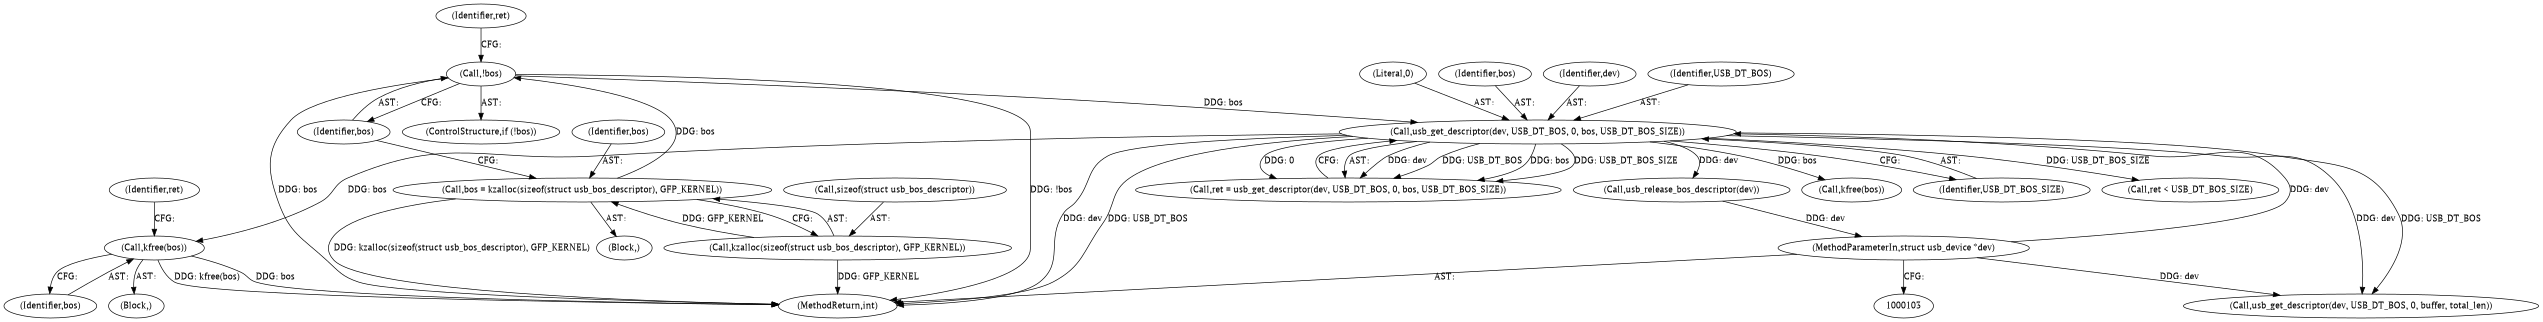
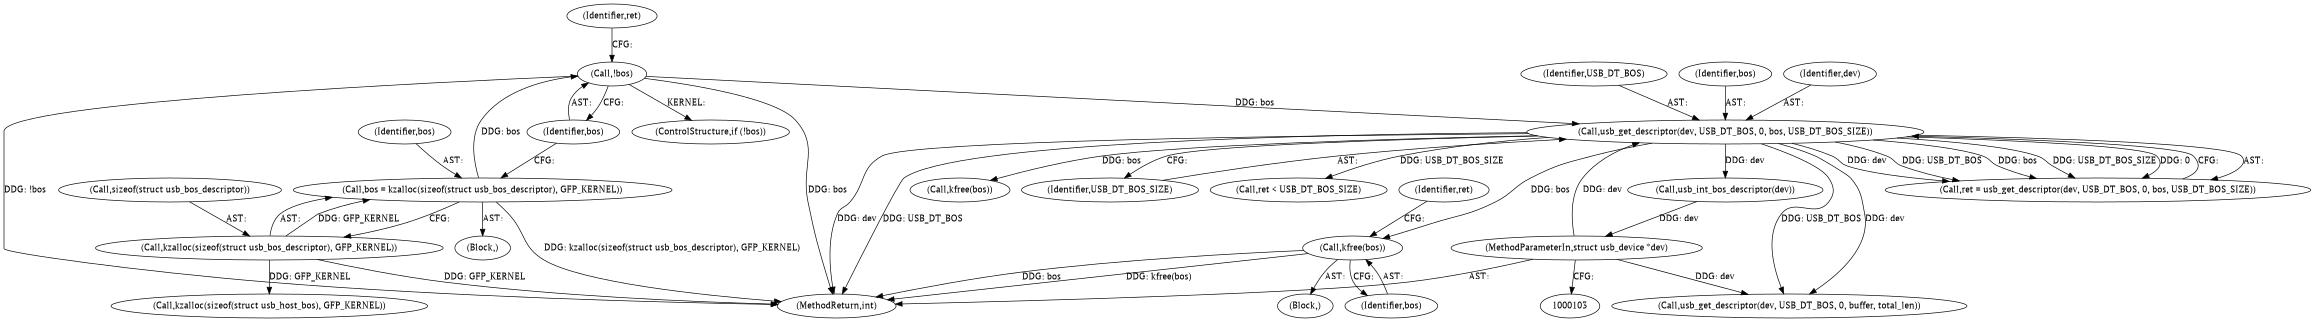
(1393, 74) -> none
(493, 103) -> (688, 103)
(1682, 190) -> (1725, 190)
none -> (269, 306)
